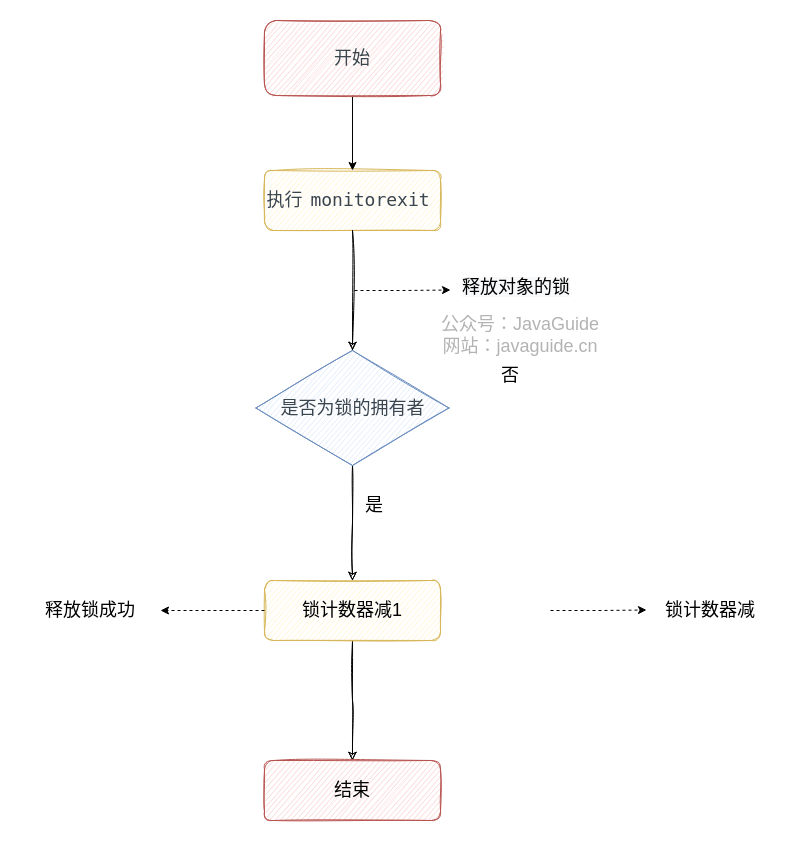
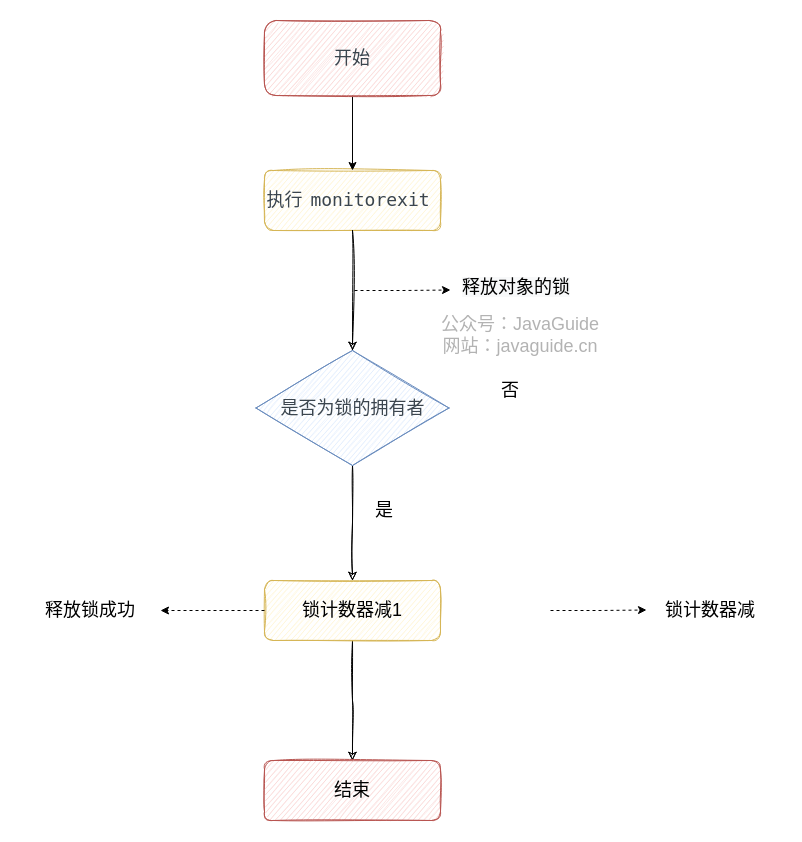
(511, 376) -> (511, 391)
(375, 506) -> (385, 511)
